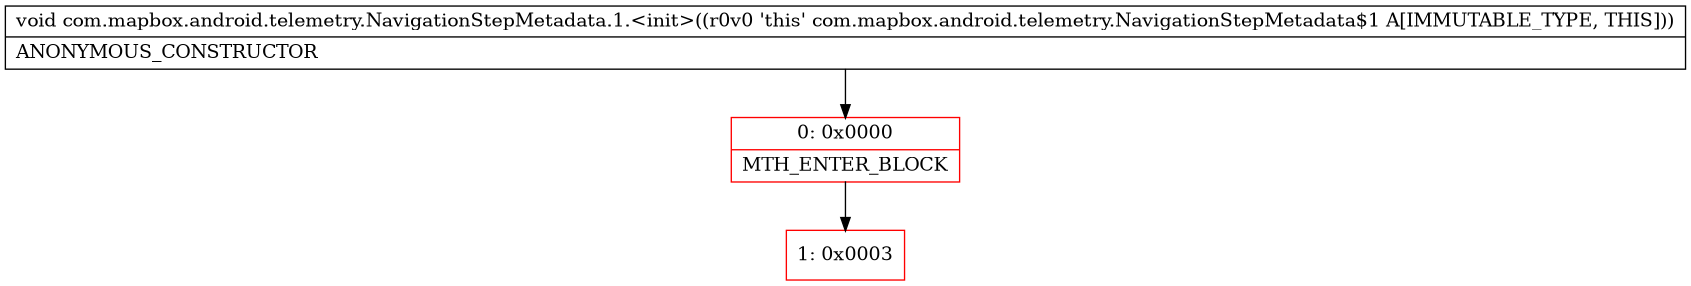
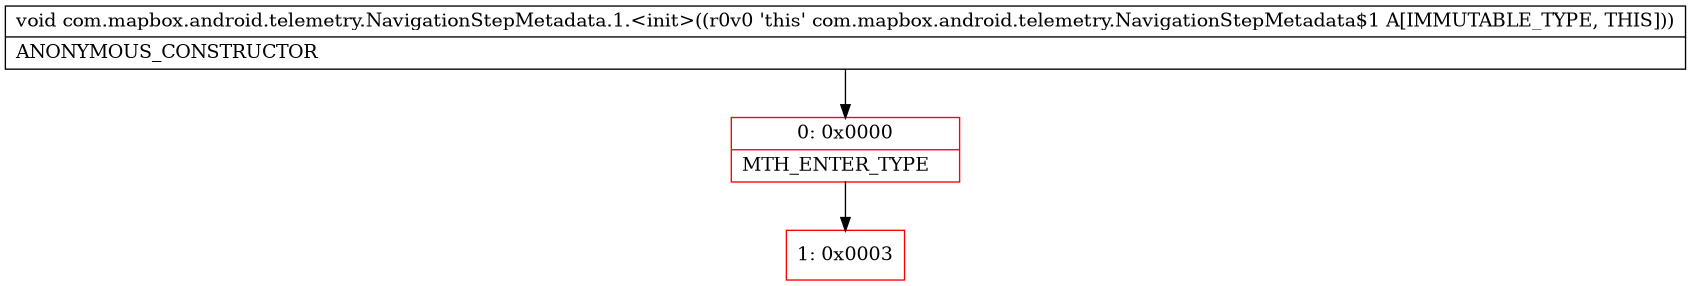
(845, 165) -> (836, 165)
